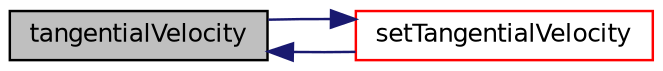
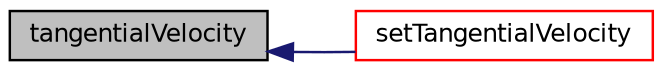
(300, 19) -> none
